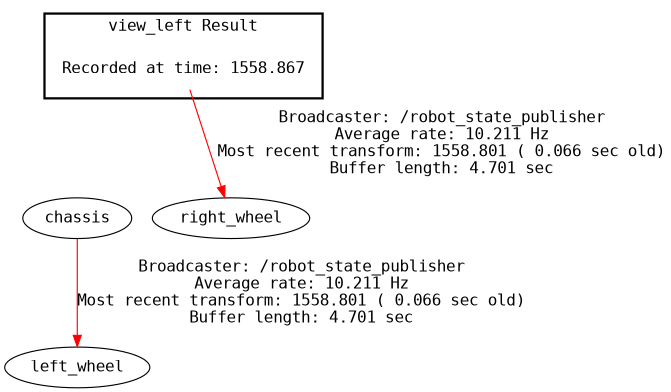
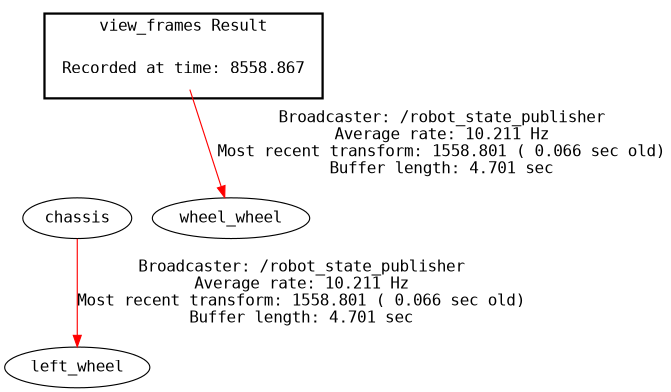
(184, 27) -> (184, 27)
(184, 69) -> (184, 69)
(231, 218) -> (231, 218)
